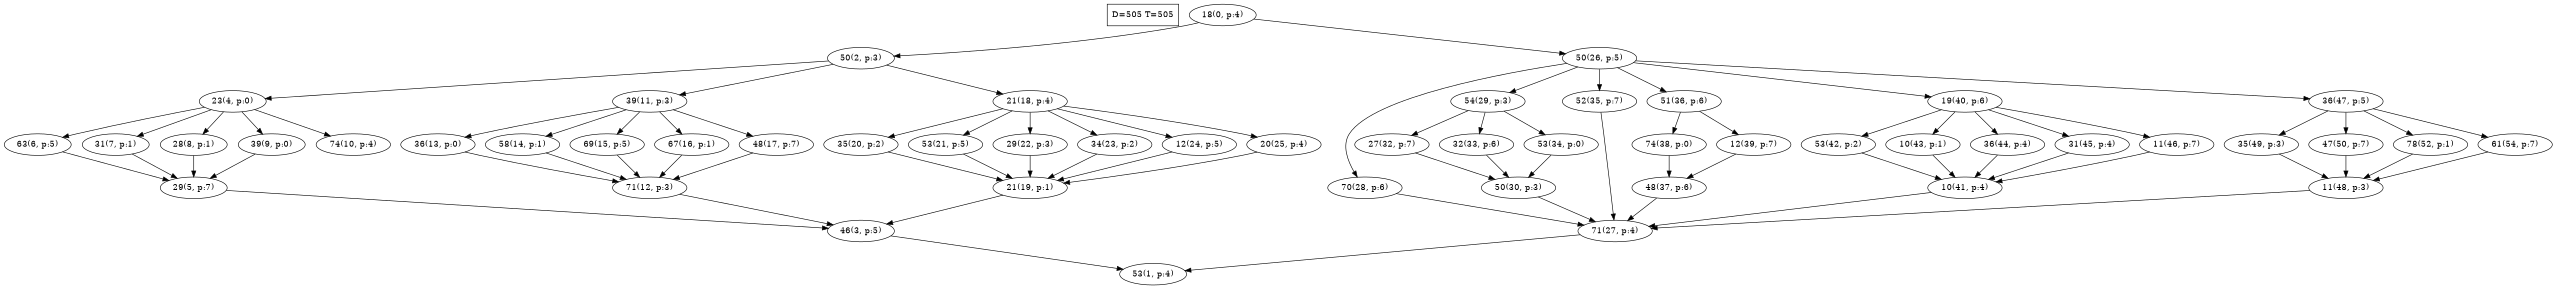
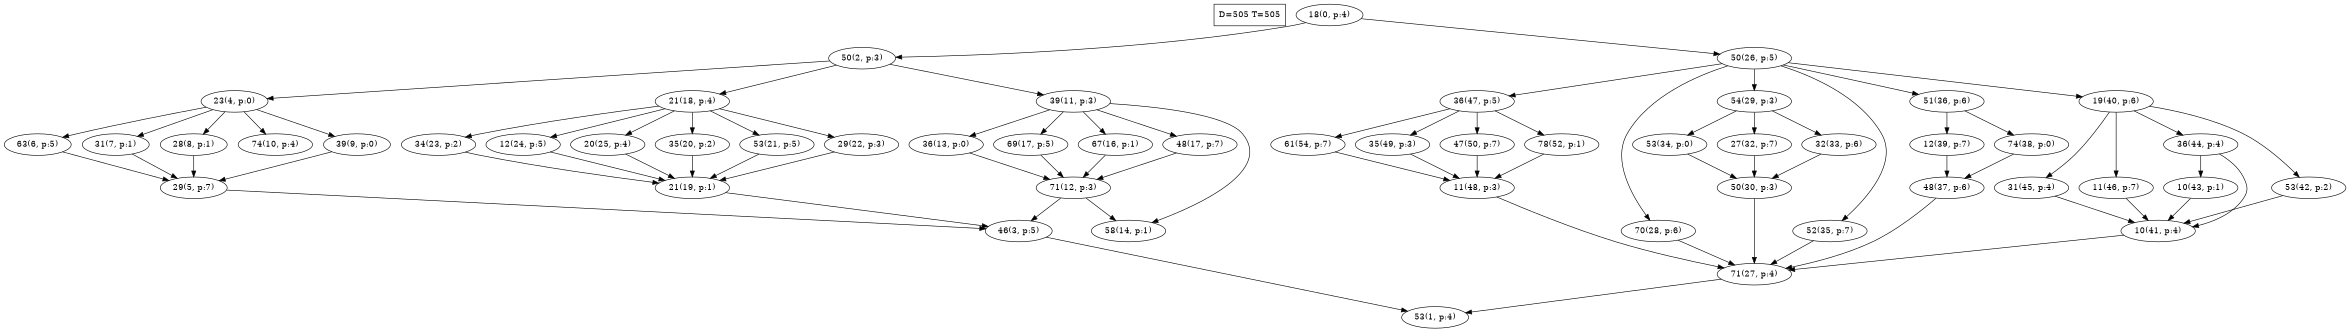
(1946, 121) -> (2201, 163)
(607, 145) -> (1031, 145)
(583, 165) -> (1099, 208)
